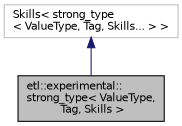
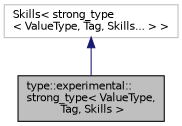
(91, 99) -> (91, 99)
